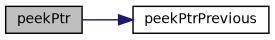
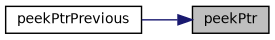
(100, 20) -> (160, 20)
